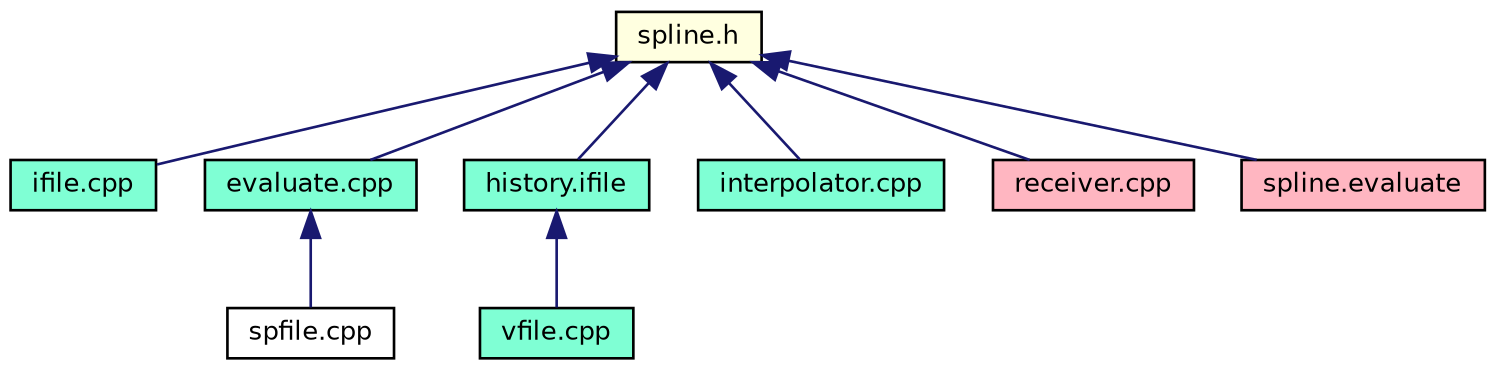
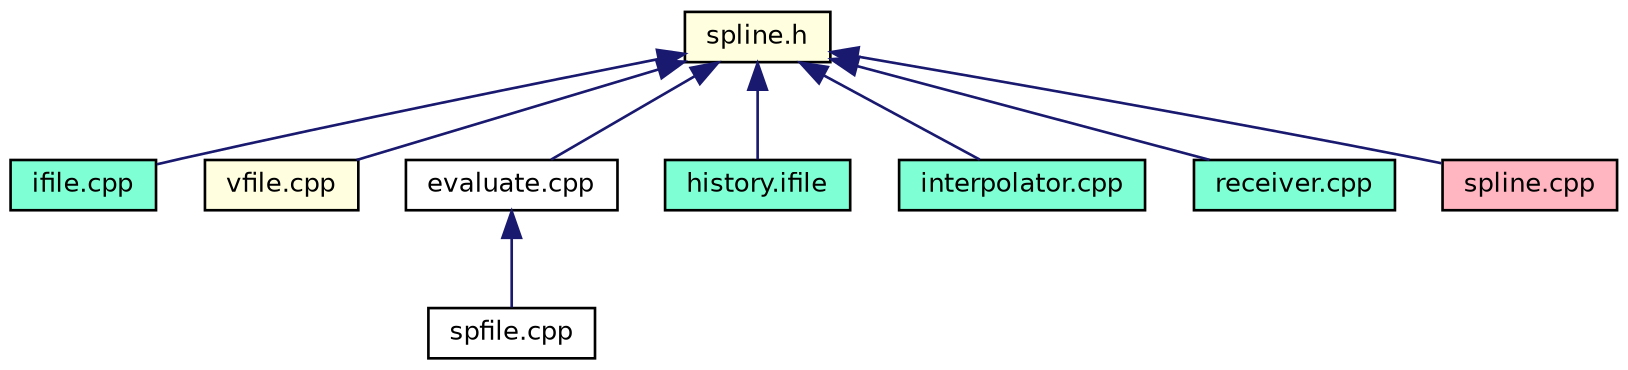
(311, 185) -> (512, 185)
(1093, 185) -> (1294, 185)
(1363, 185) -> (1530, 185)
(557, 273) -> (508, 115)
(557, 333) -> (282, 185)
